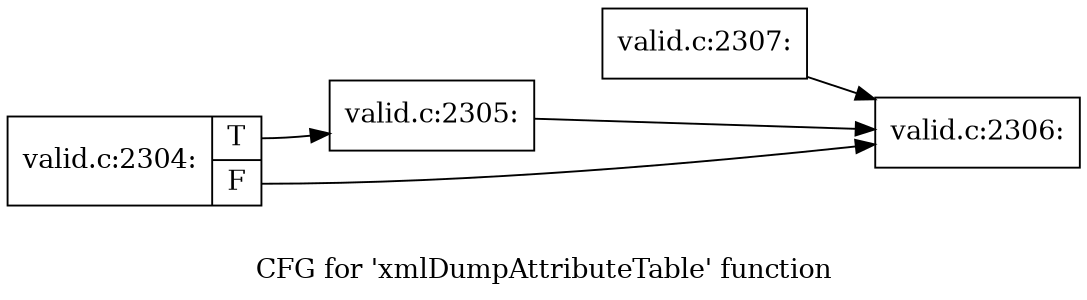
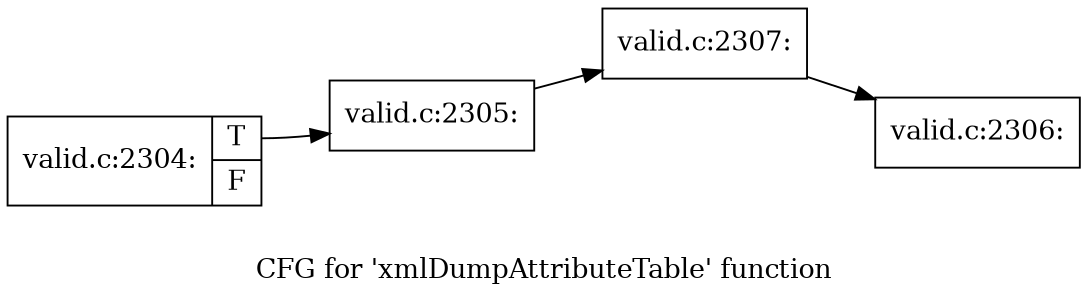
(695, 124) -> (559, 82)
(559, 172) -> none
